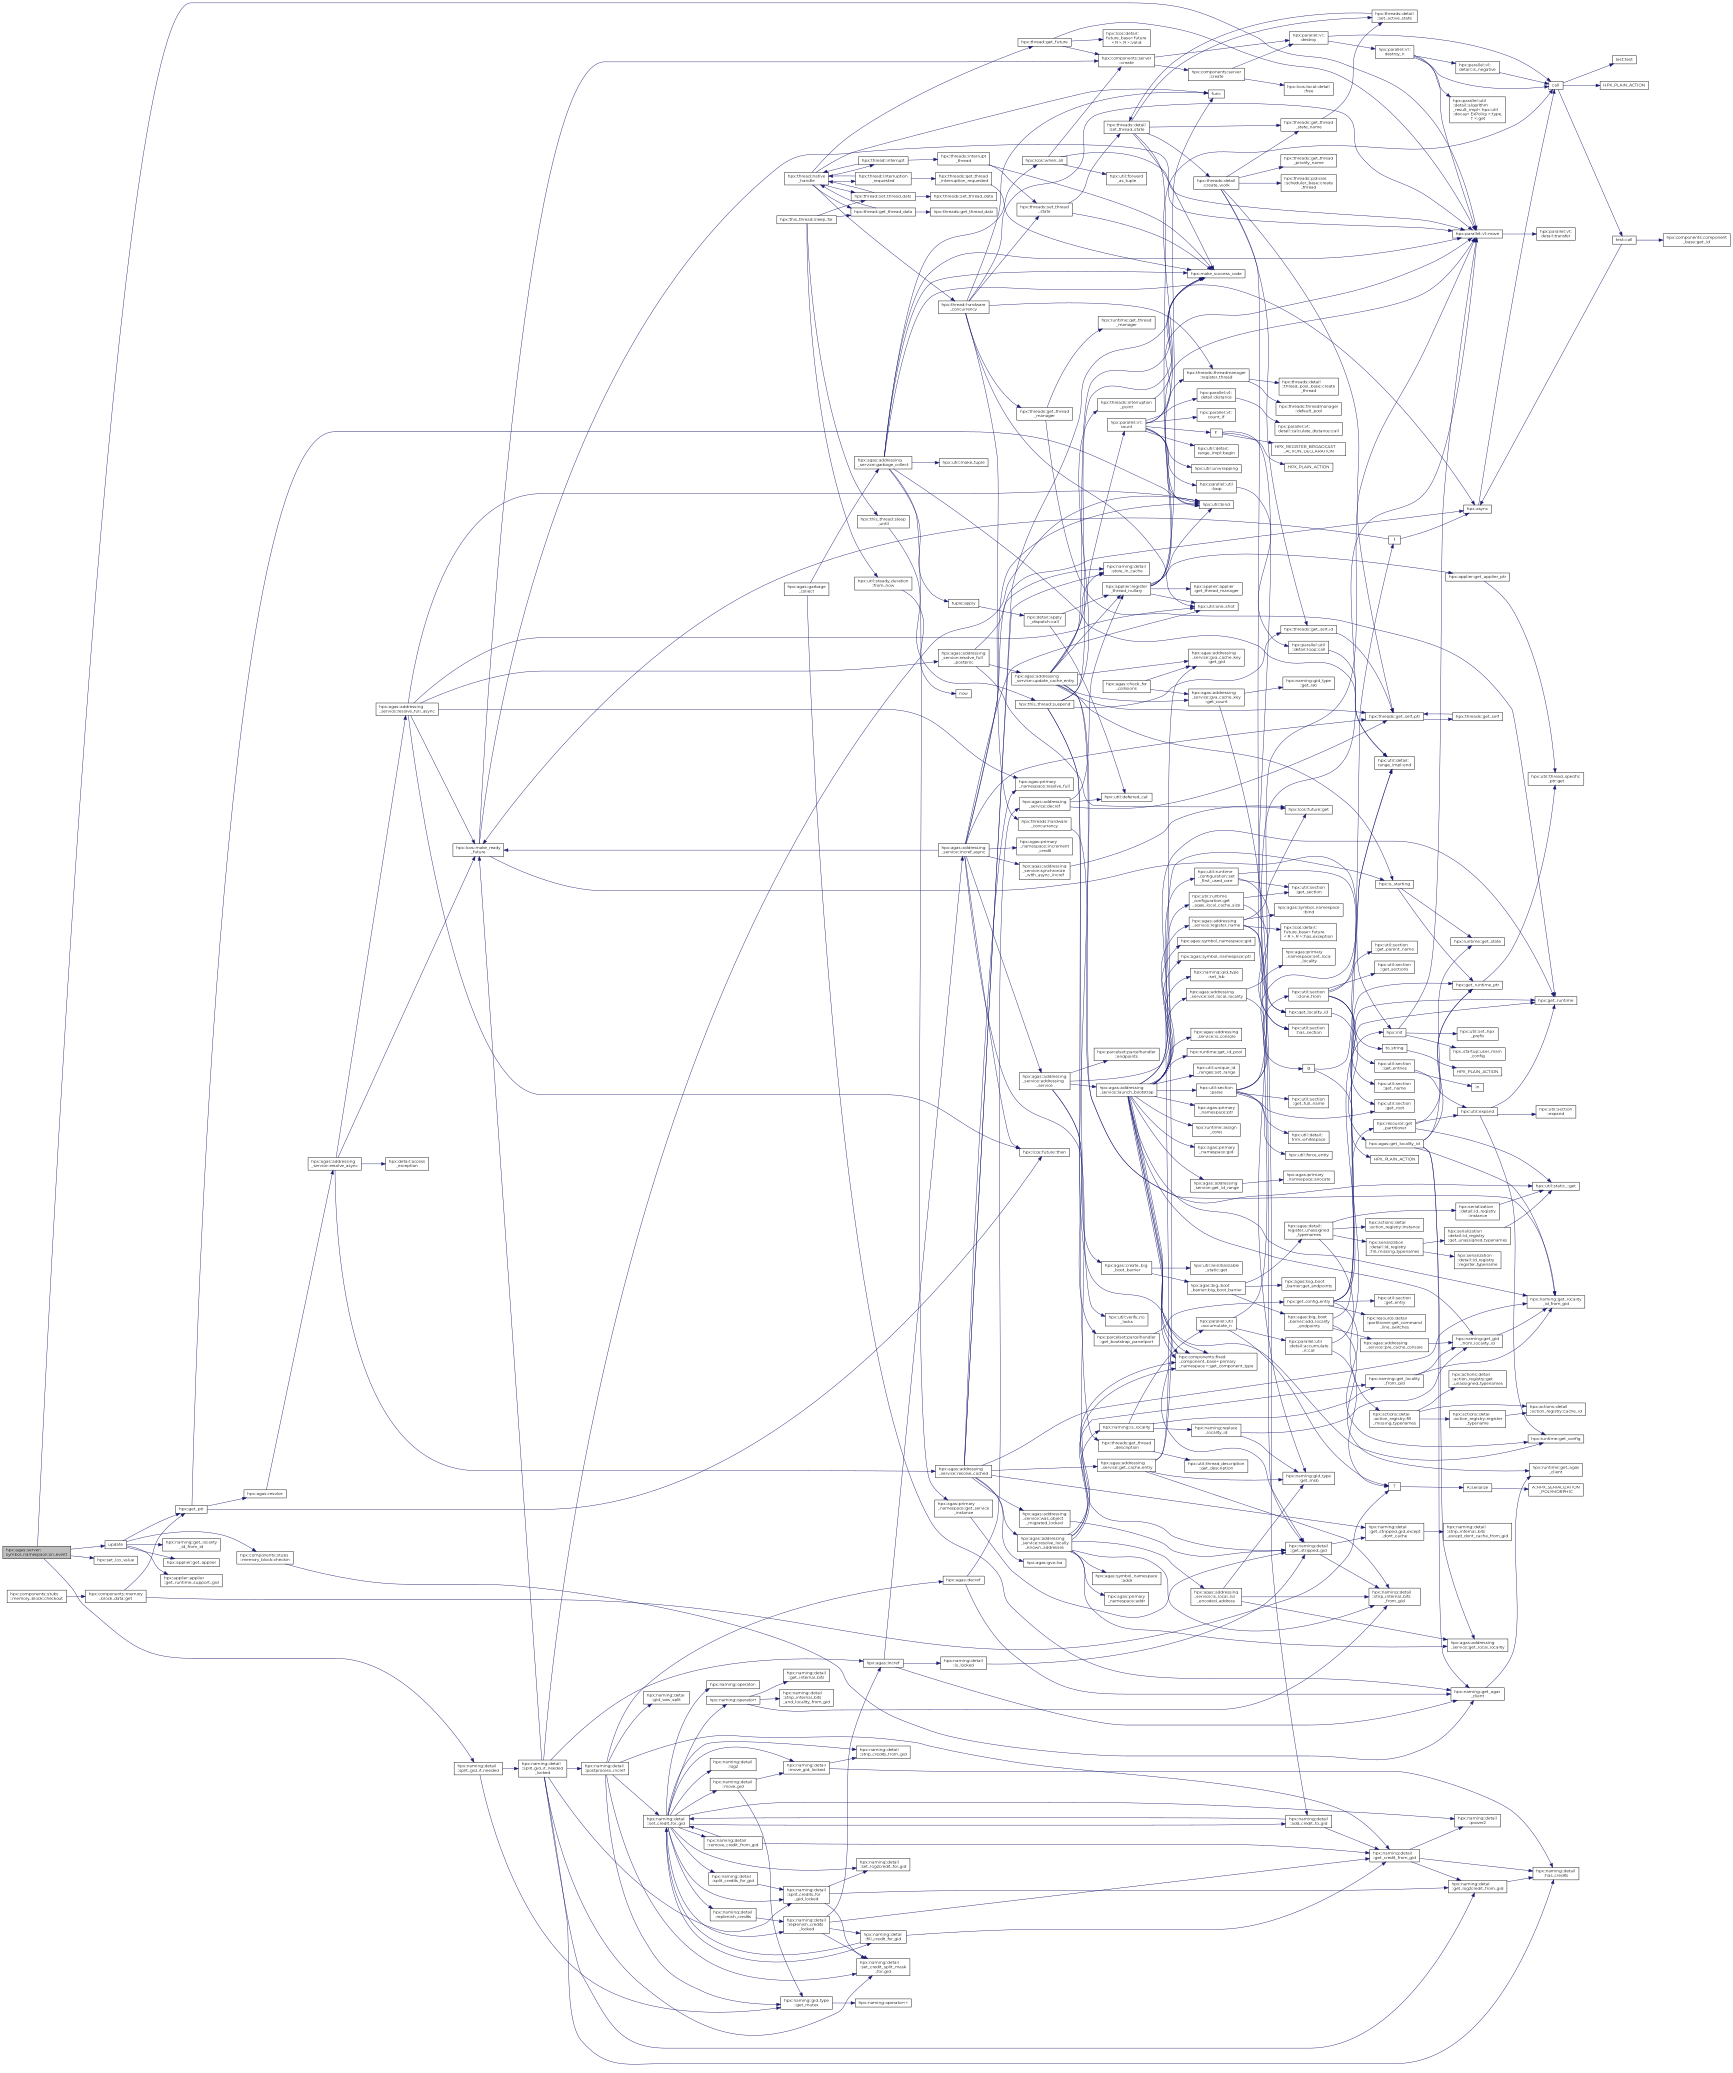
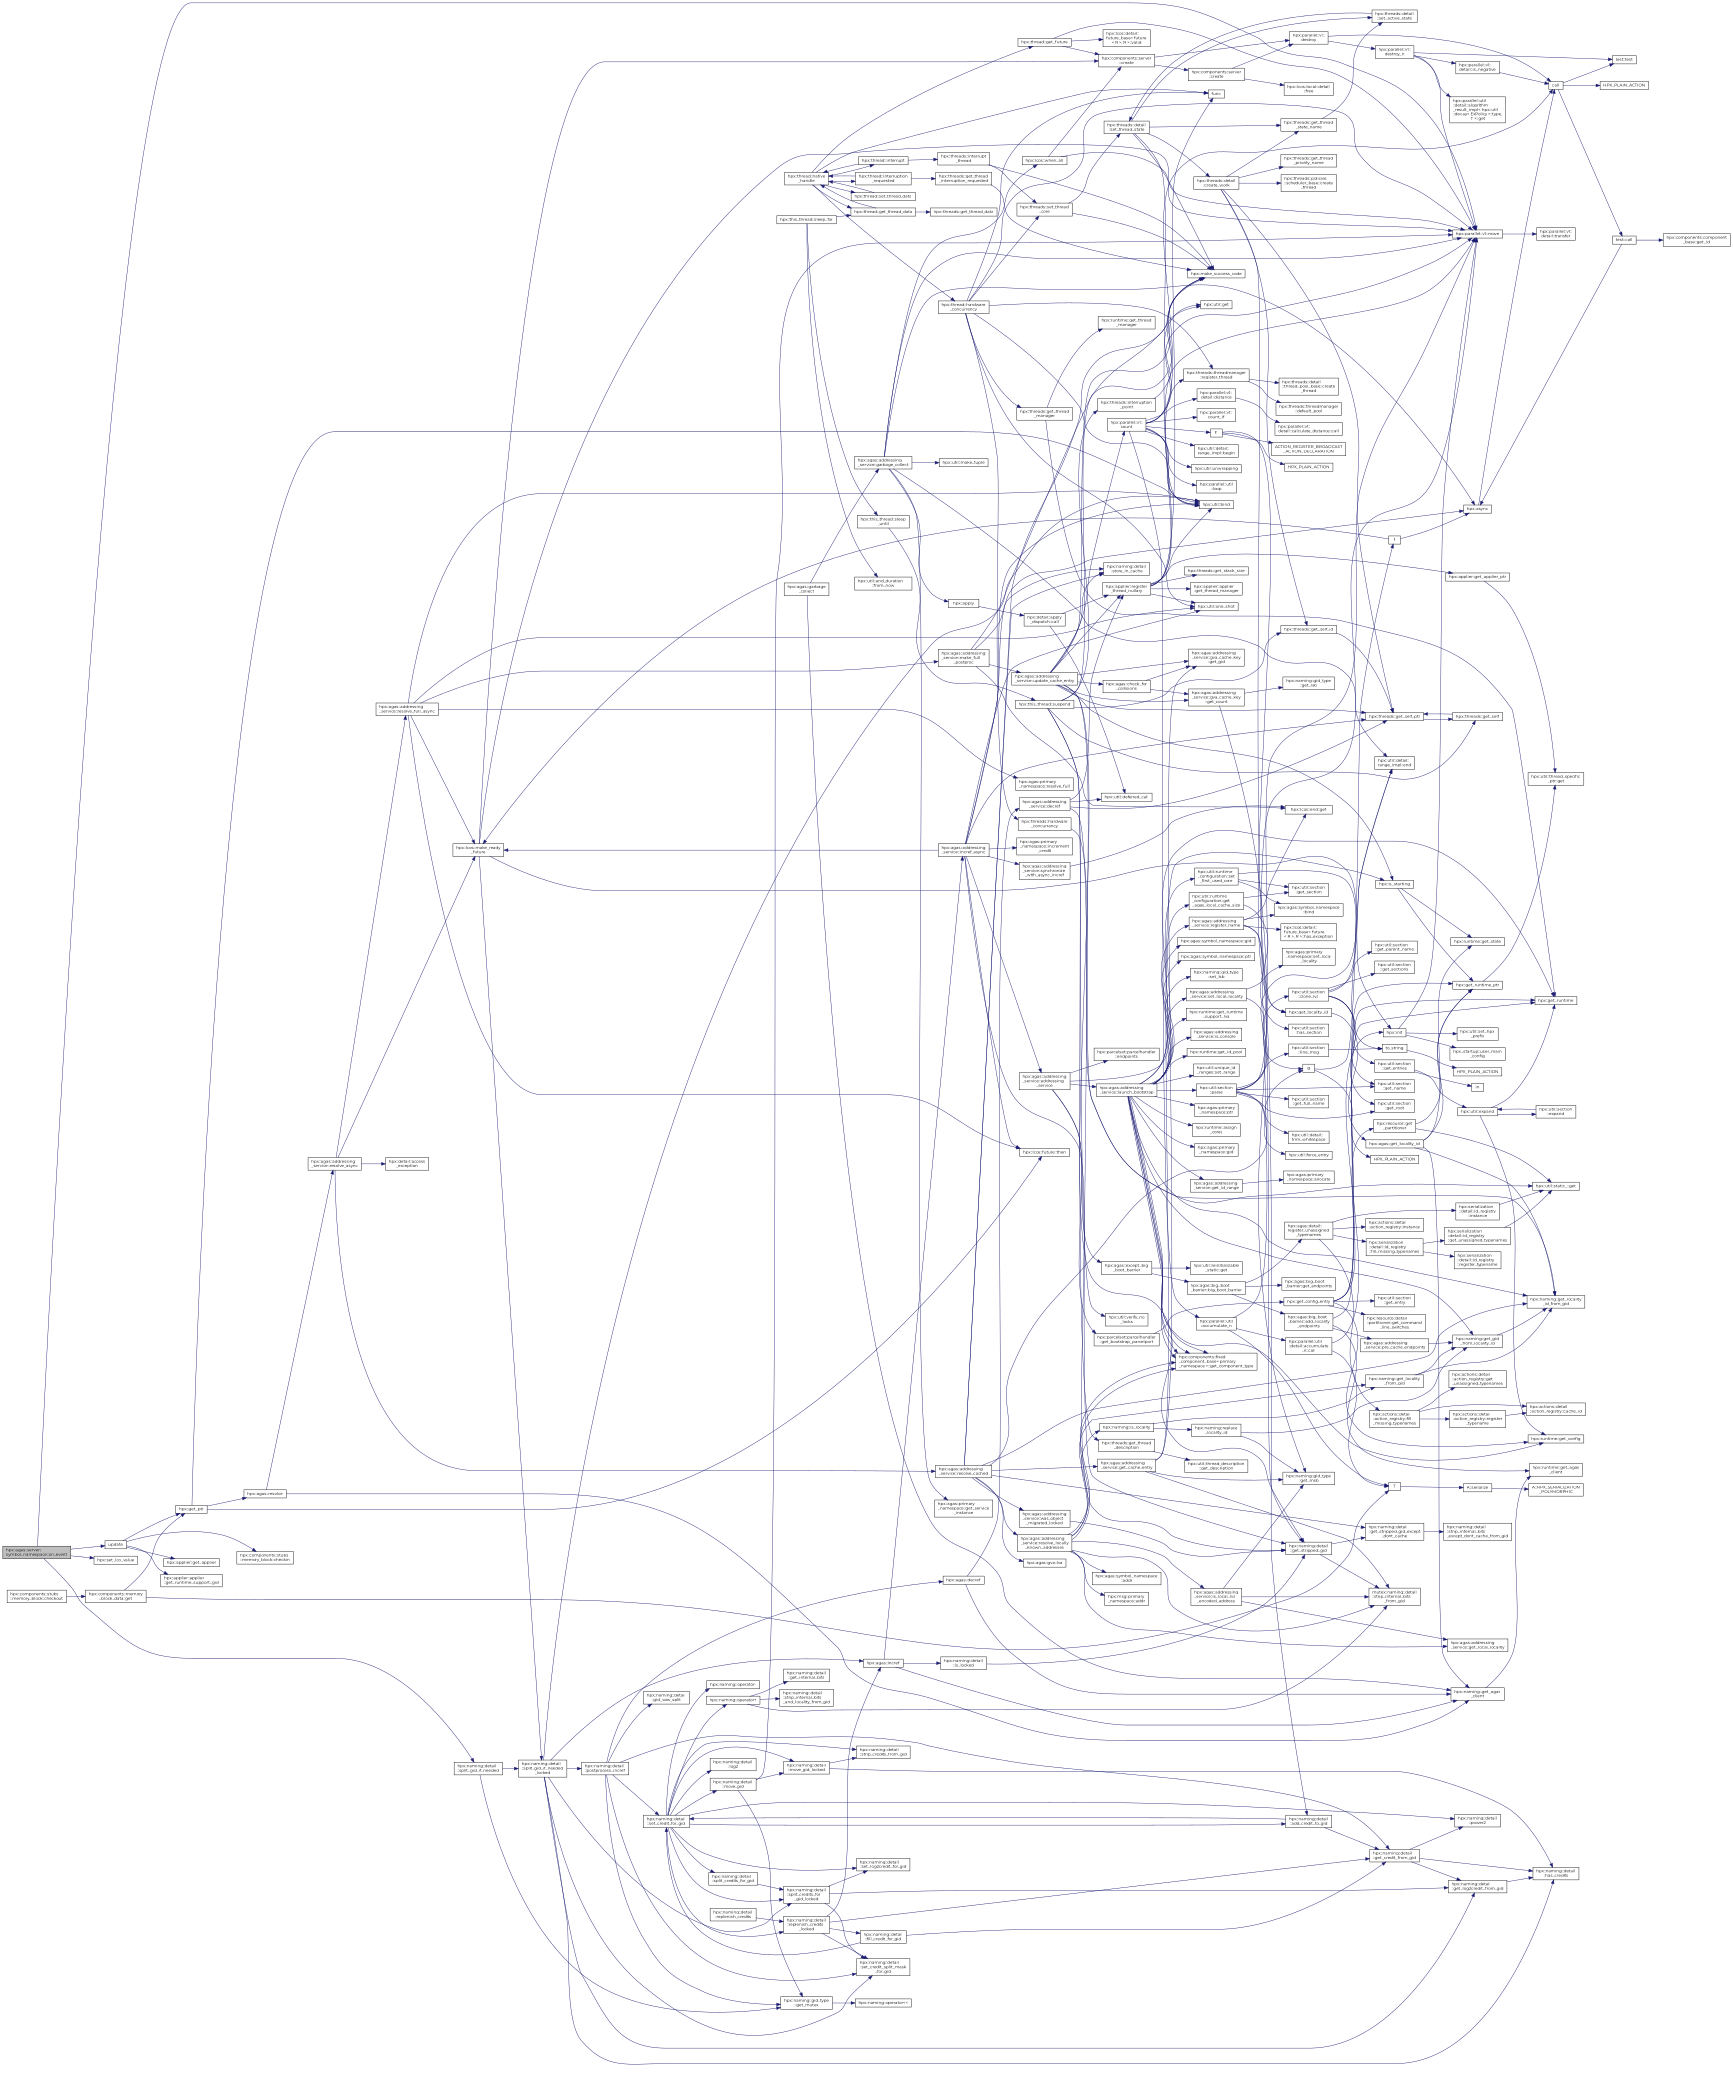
(1475, 86) -> (1516, 56)
(1127, 179) -> none
(964, 197) -> none
(841, 207) -> none
(1045, 210) -> (1045, 210)
(966, 275) -> none
none -> (1216, 305)
none -> (1093, 435)
(1309, 449) -> (1309, 449)
none -> (1216, 571)
(883, 584) -> (883, 584)
(964, 603) -> (964, 603)
(1309, 647) -> none
(964, 658) -> (964, 658)
none -> (1088, 683)
(964, 694) -> none
none -> (775, 700)
none -> (1265, 772)
(1309, 810) -> (1309, 810)
(1270, 921) -> (1256, 888)
(1309, 995) -> (1309, 995)
none -> (1216, 1015)
none -> (1309, 1050)
none -> (1303, 1088)
(1433, 1119) -> (1519, 1109)
(980, 1128) -> (1114, 1231)
(1127, 1268) -> (1127, 1268)
(511, 1310) -> (510, 1306)
(1395, 1345) -> (1395, 1345)
(1159, 1370) -> (1163, 876)
(1442, 1479) -> none
(191, 1545) -> none
(1395, 1597) -> (1395, 1597)
(1127, 1599) -> (1127, 1599)
(1118, 1616) -> (1085, 1154)
(876, 1707) -> (853, 1672)
(733, 1843) -> none
(682, 1870) -> none
(724, 1953) -> none
